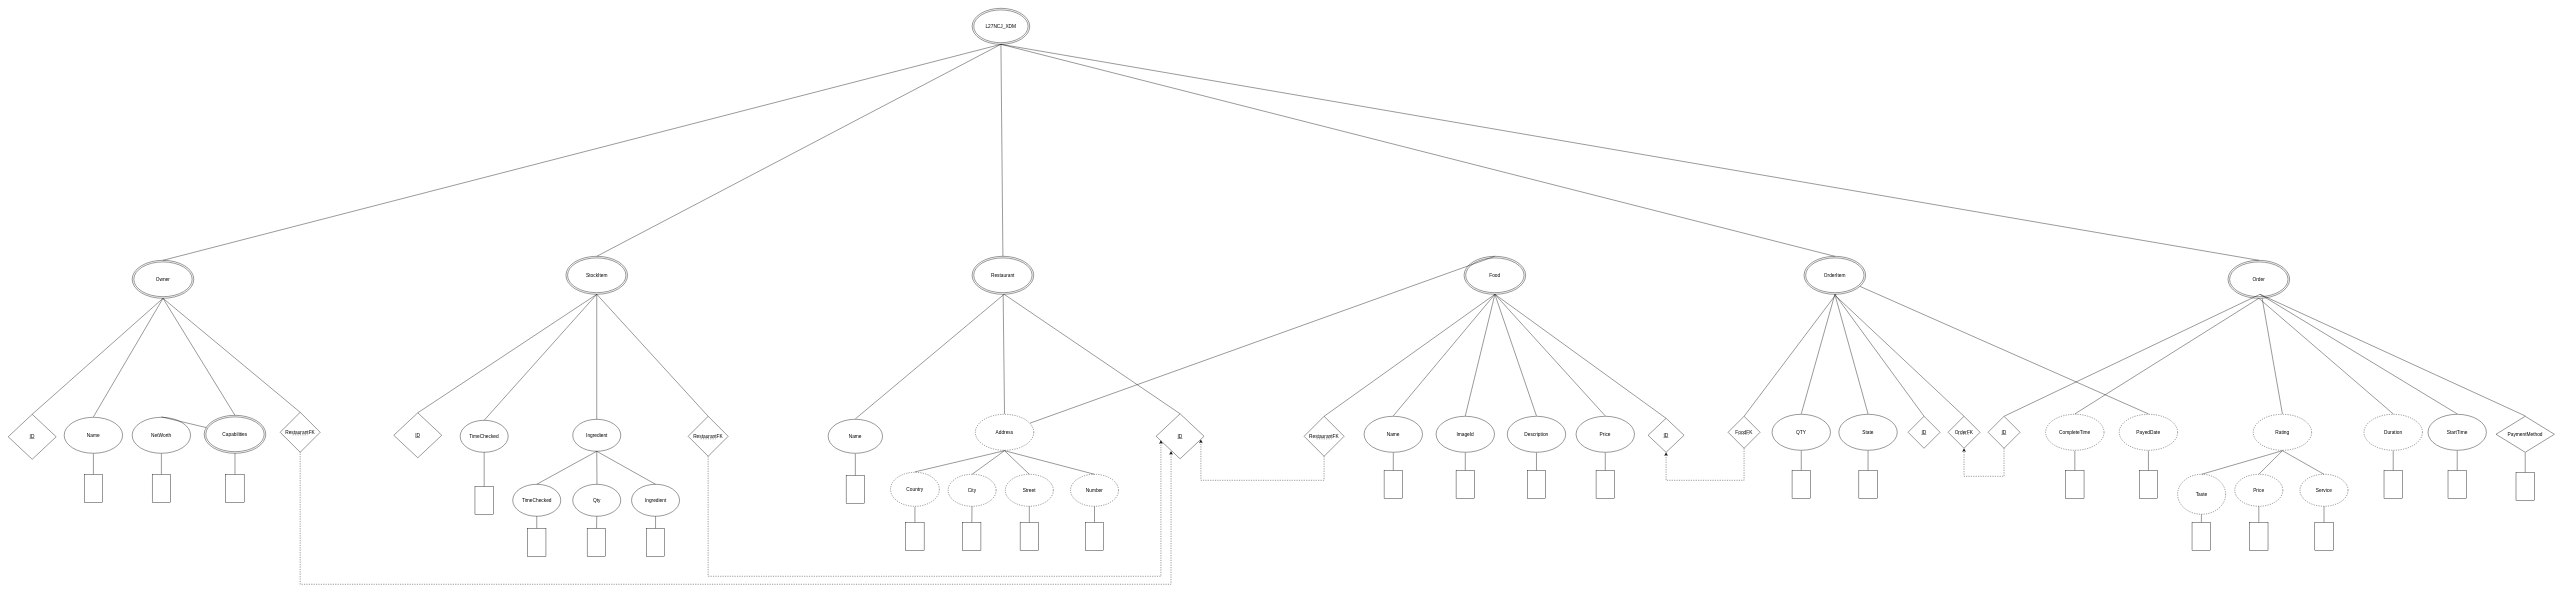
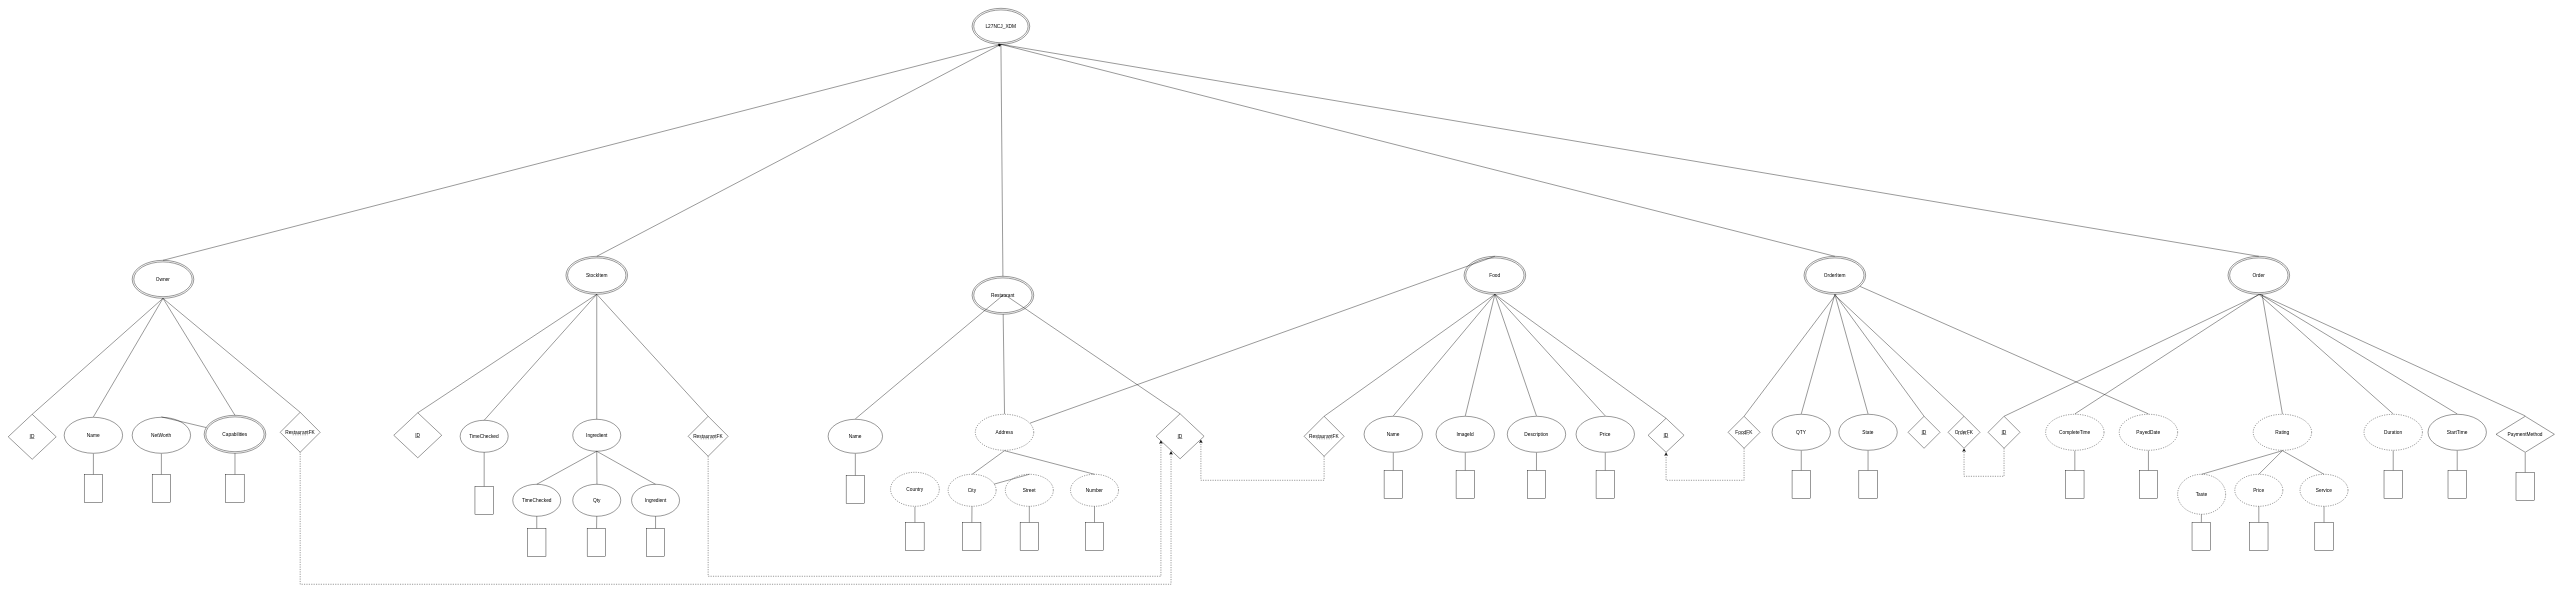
(997, 47) -> (998, 46)
(1003, 275) -> (1003, 295)
(2259, 279) -> (2259, 275)
(956, 462) -> none
(1018, 463) -> (1012, 479)
